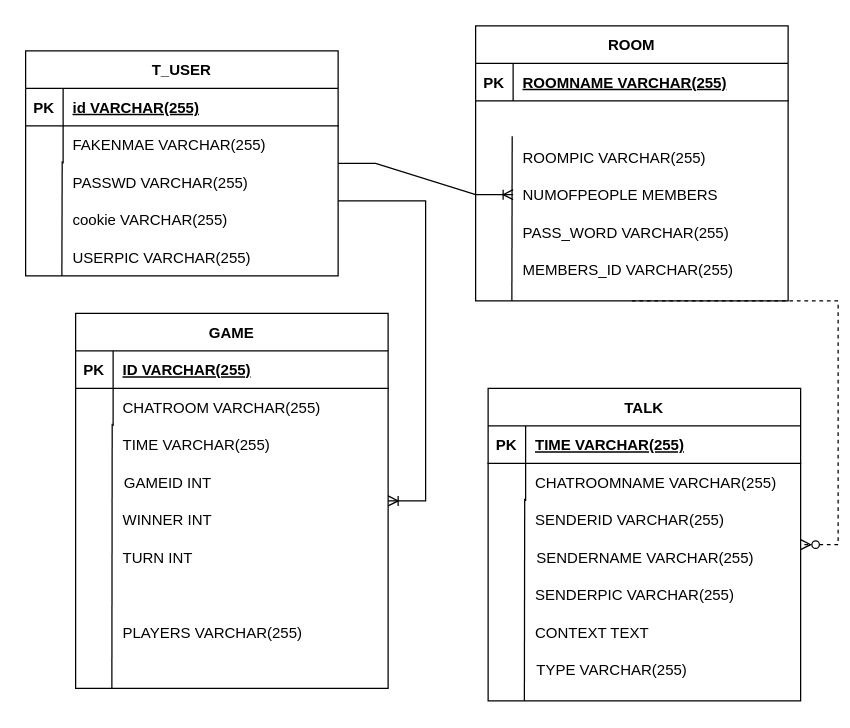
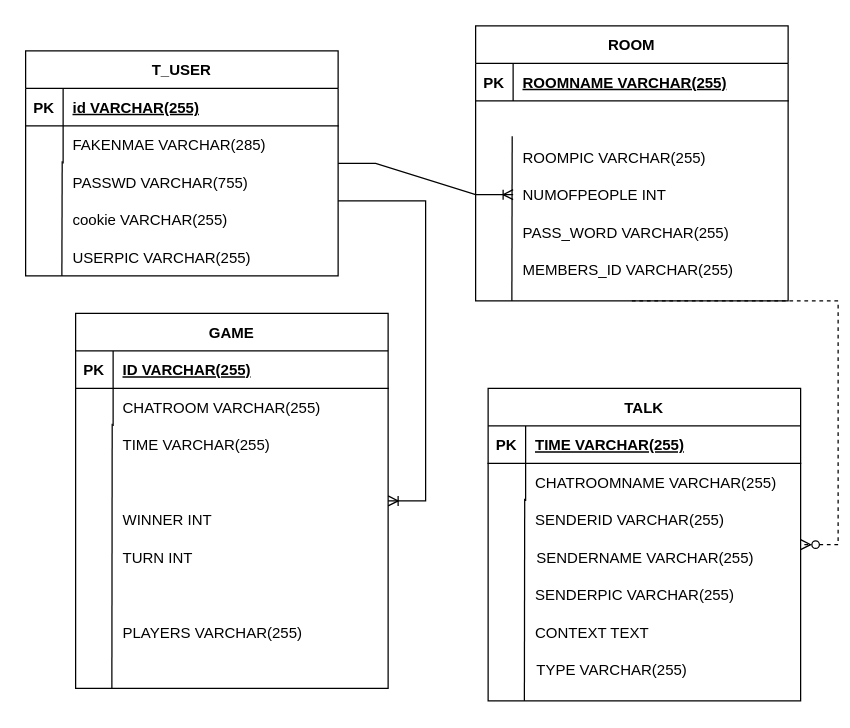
(159, 145) -> (159, 145)
(150, 183) -> (150, 183)
(600, 195) -> (584, 195)
(252, 482) -> none
